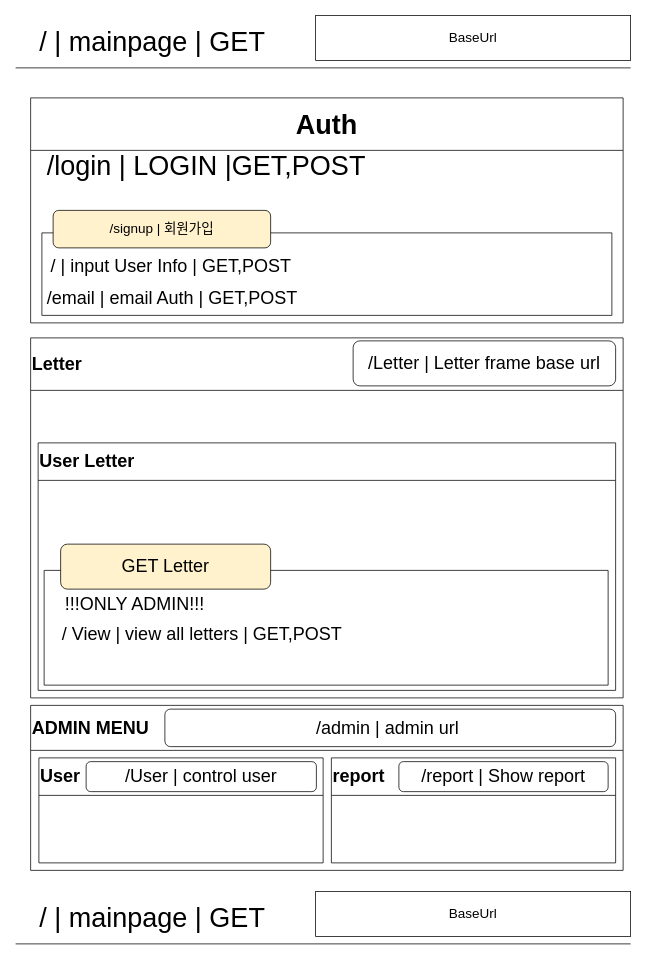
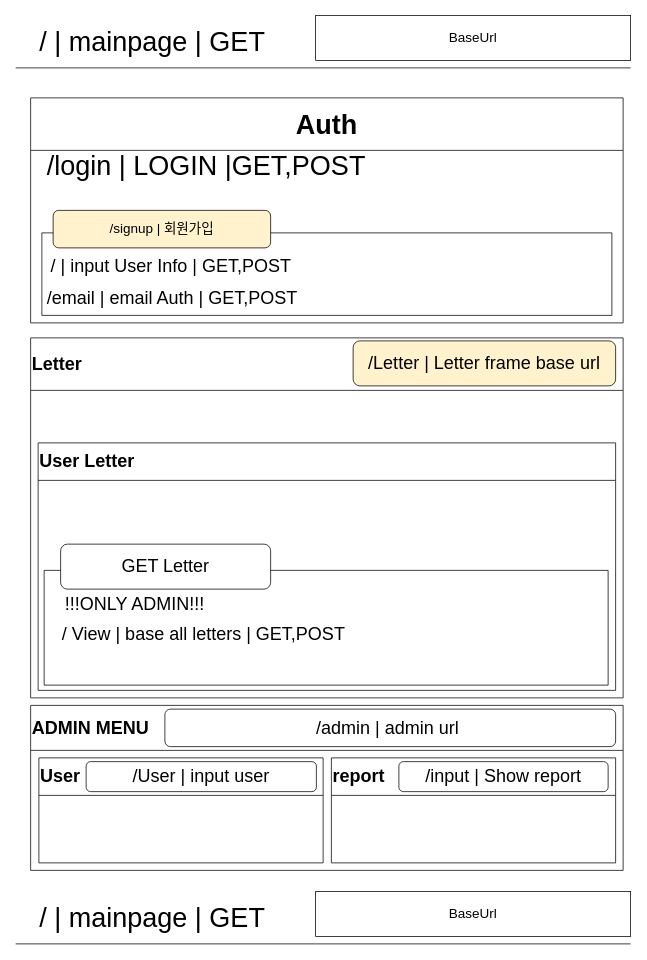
(484, 363) -> (484, 363)
(165, 567) -> (165, 567)
(208, 634) -> (210, 634)
(201, 777) -> (201, 777)
(503, 777) -> (503, 777)
